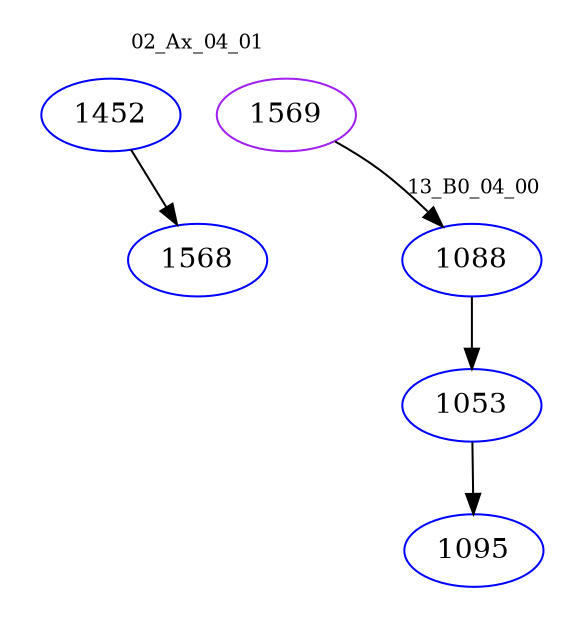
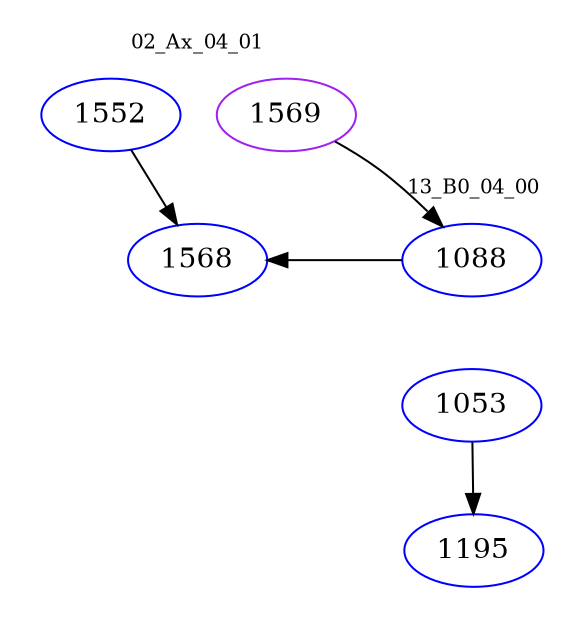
(111, 115) -> (111, 115)
(472, 323) -> (345, 260)
(474, 551) -> (474, 551)
